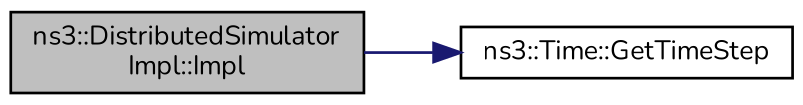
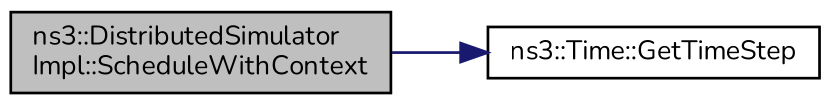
(187, 53) -> (201, 53)
